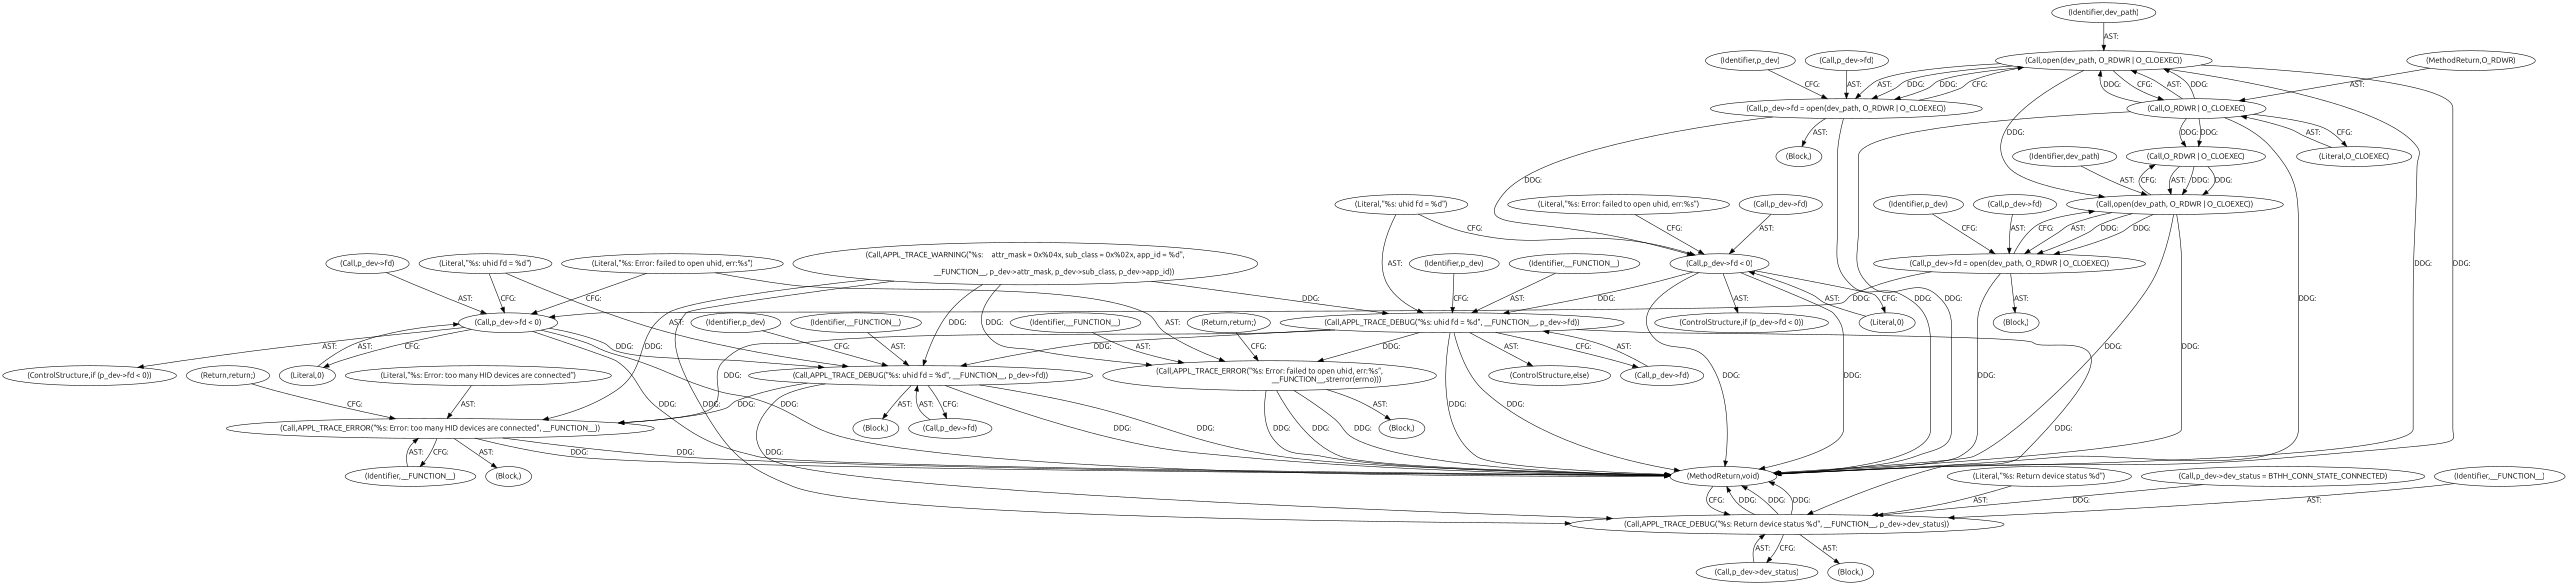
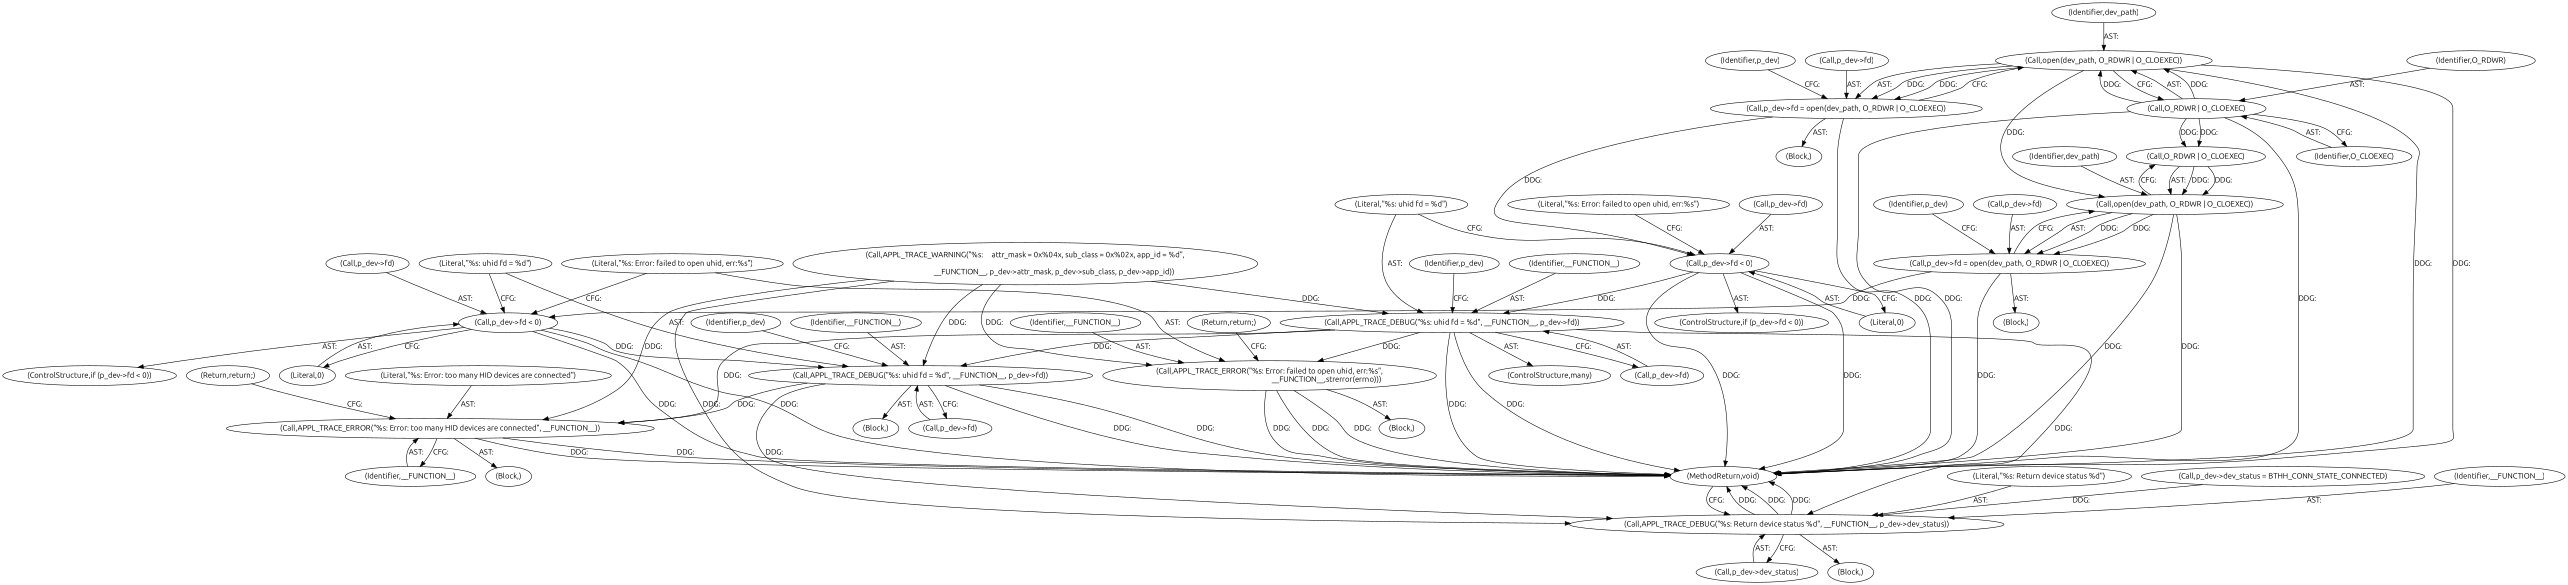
(2471, 61) -> (2471, 61)
(2354, 157) -> (2354, 157)
(1550, 376) -> (1550, 376)
